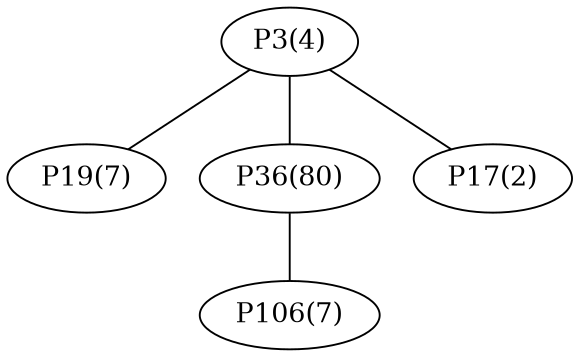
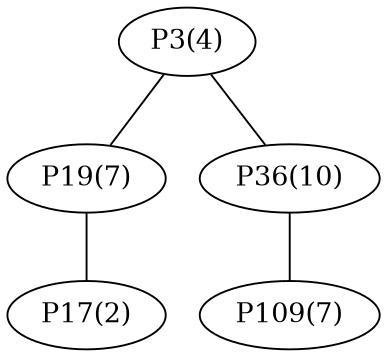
(390, 109) -> (87, 247)
(290, 178) -> (290, 178)
(290, 315) -> (290, 315)
